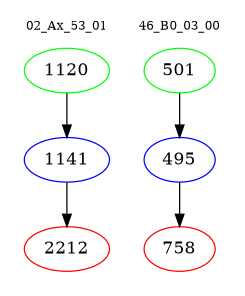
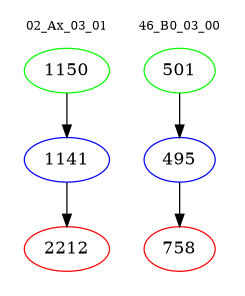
(67, 27) -> (67, 27)
(67, 71) -> (67, 71)
